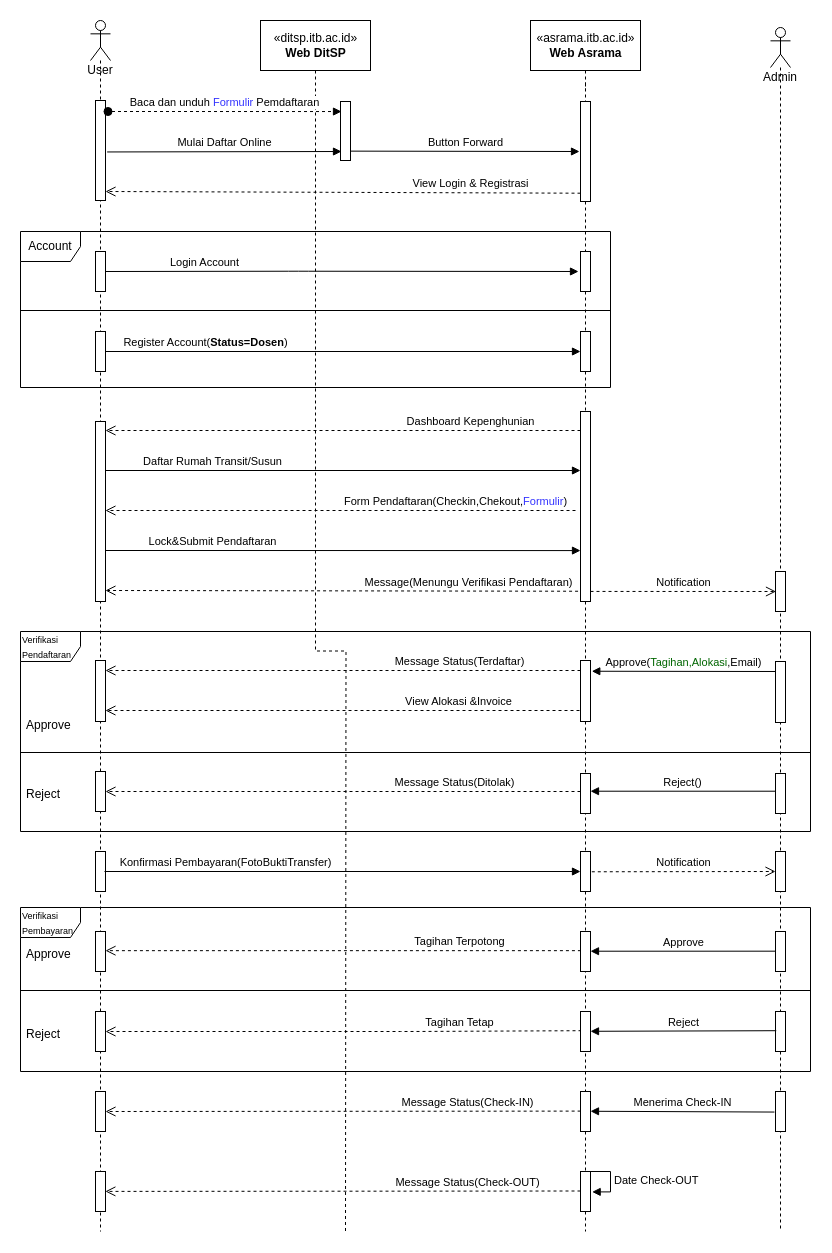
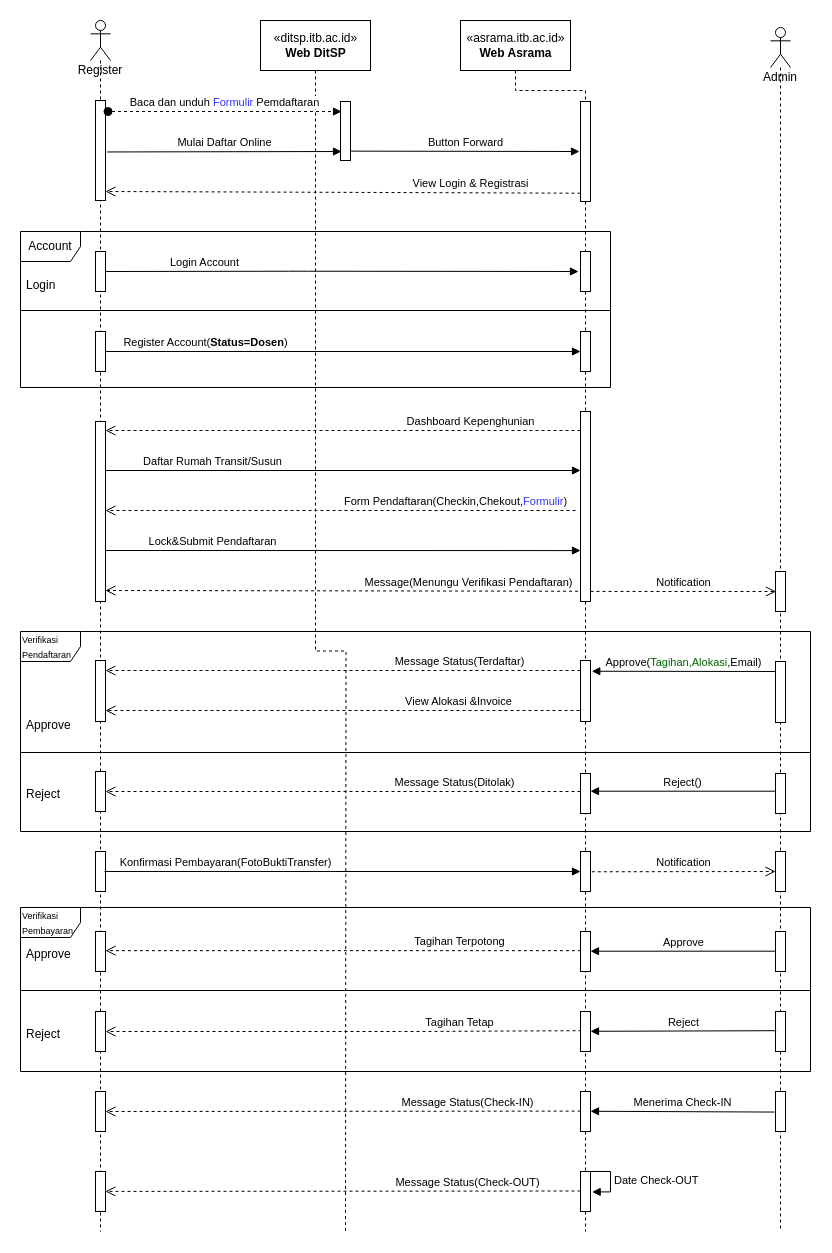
(586, 46) -> (516, 46)
(101, 78) -> (101, 85)
none -> (56, 285)
